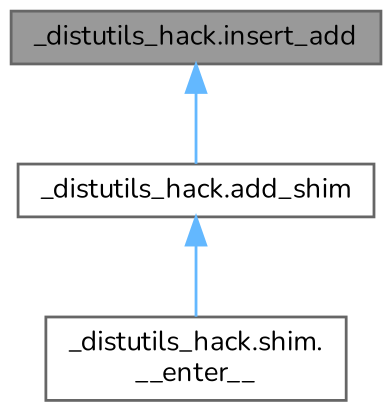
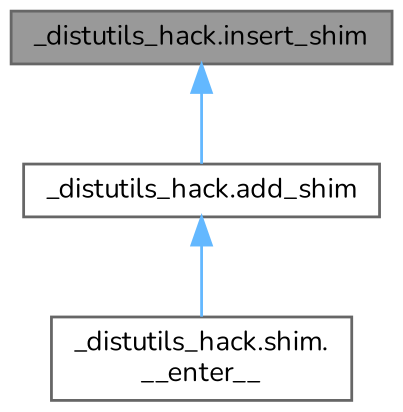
(196, 38) -> (202, 38)
